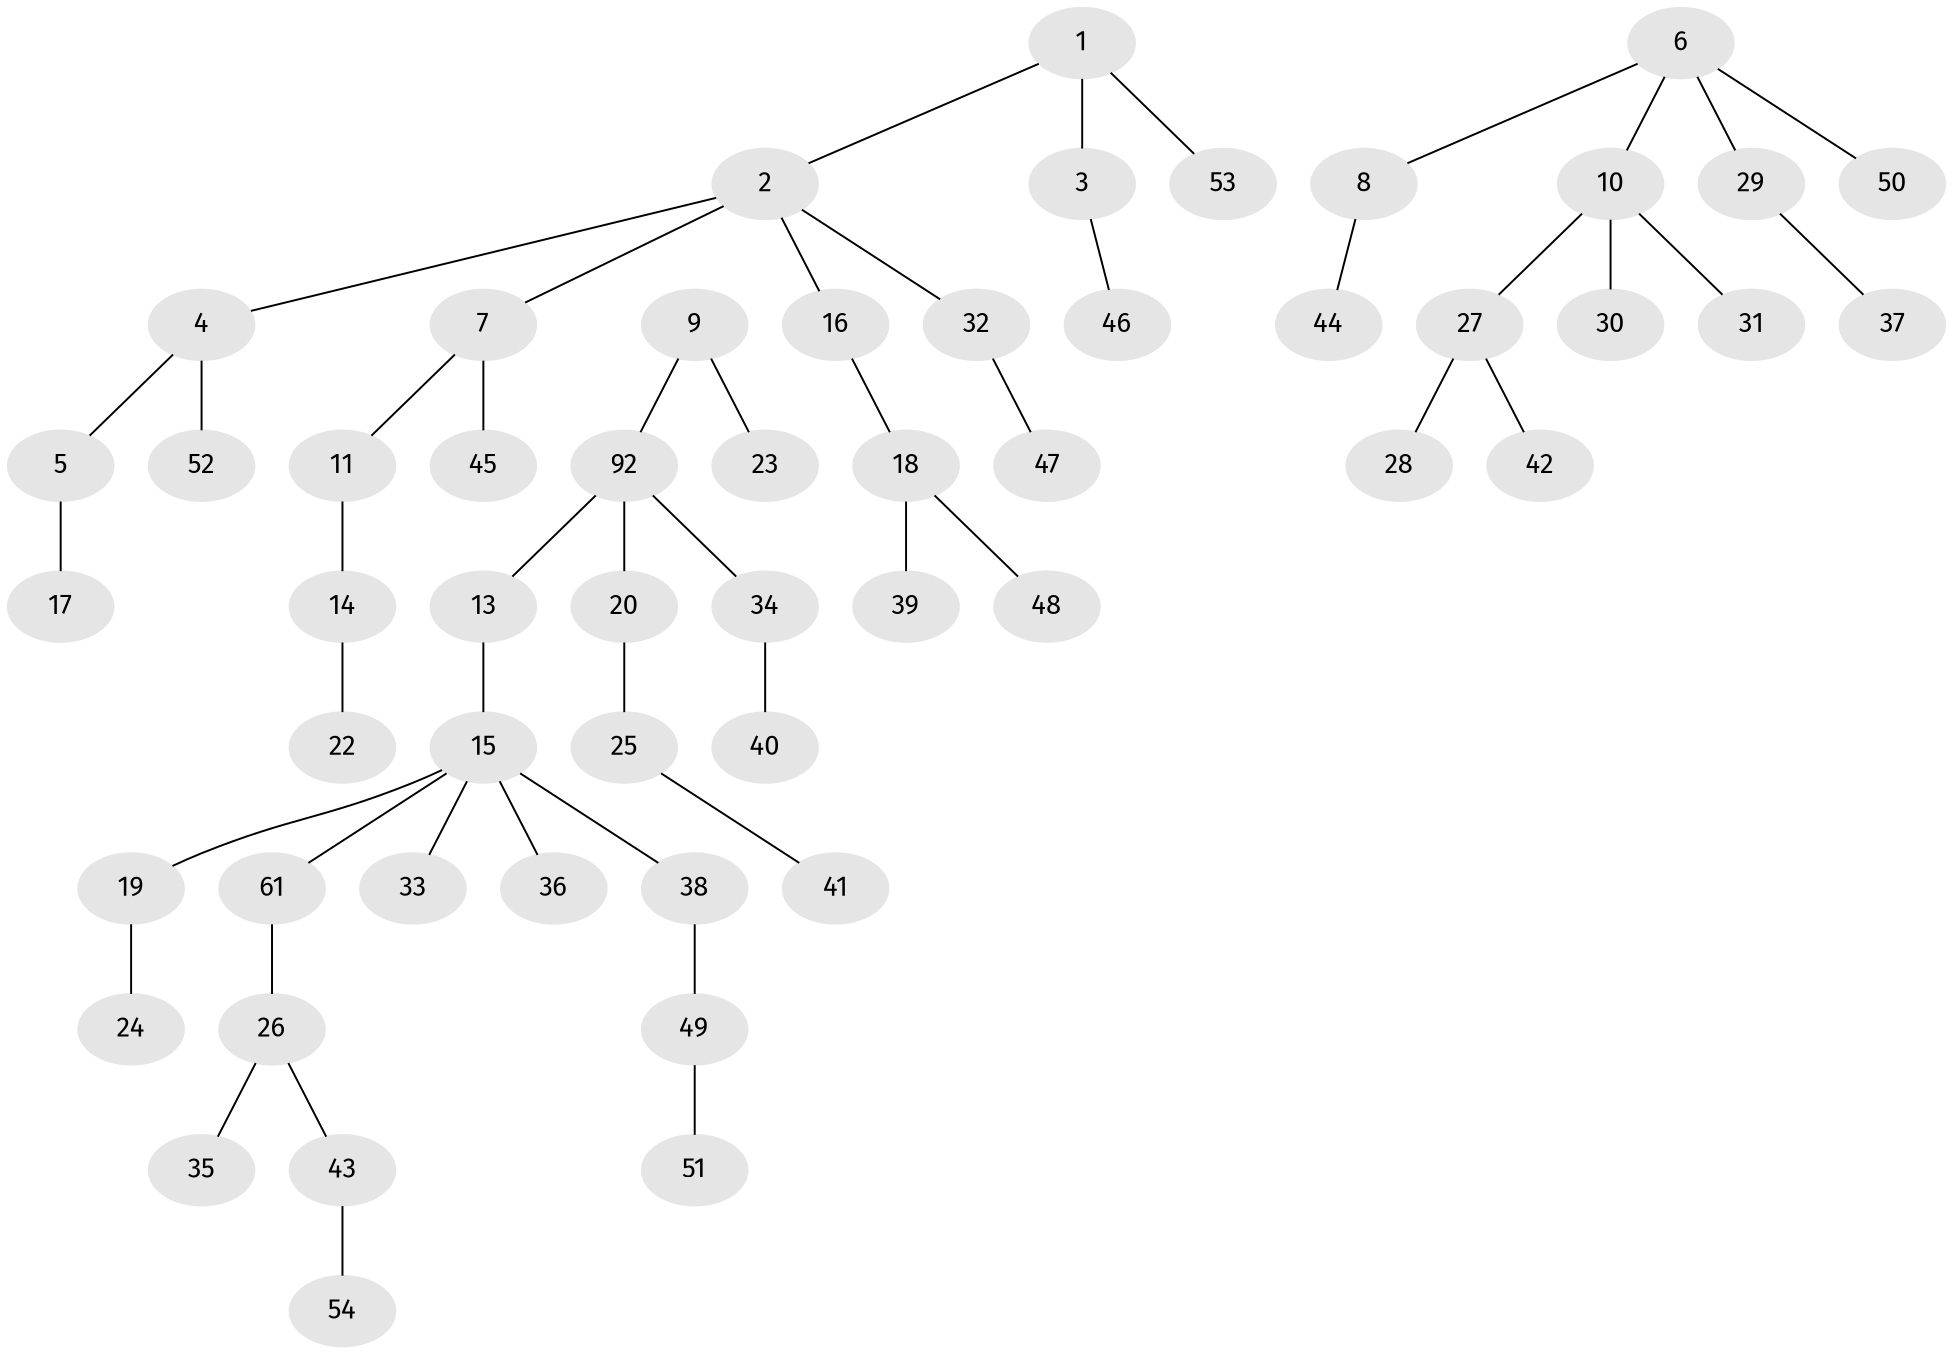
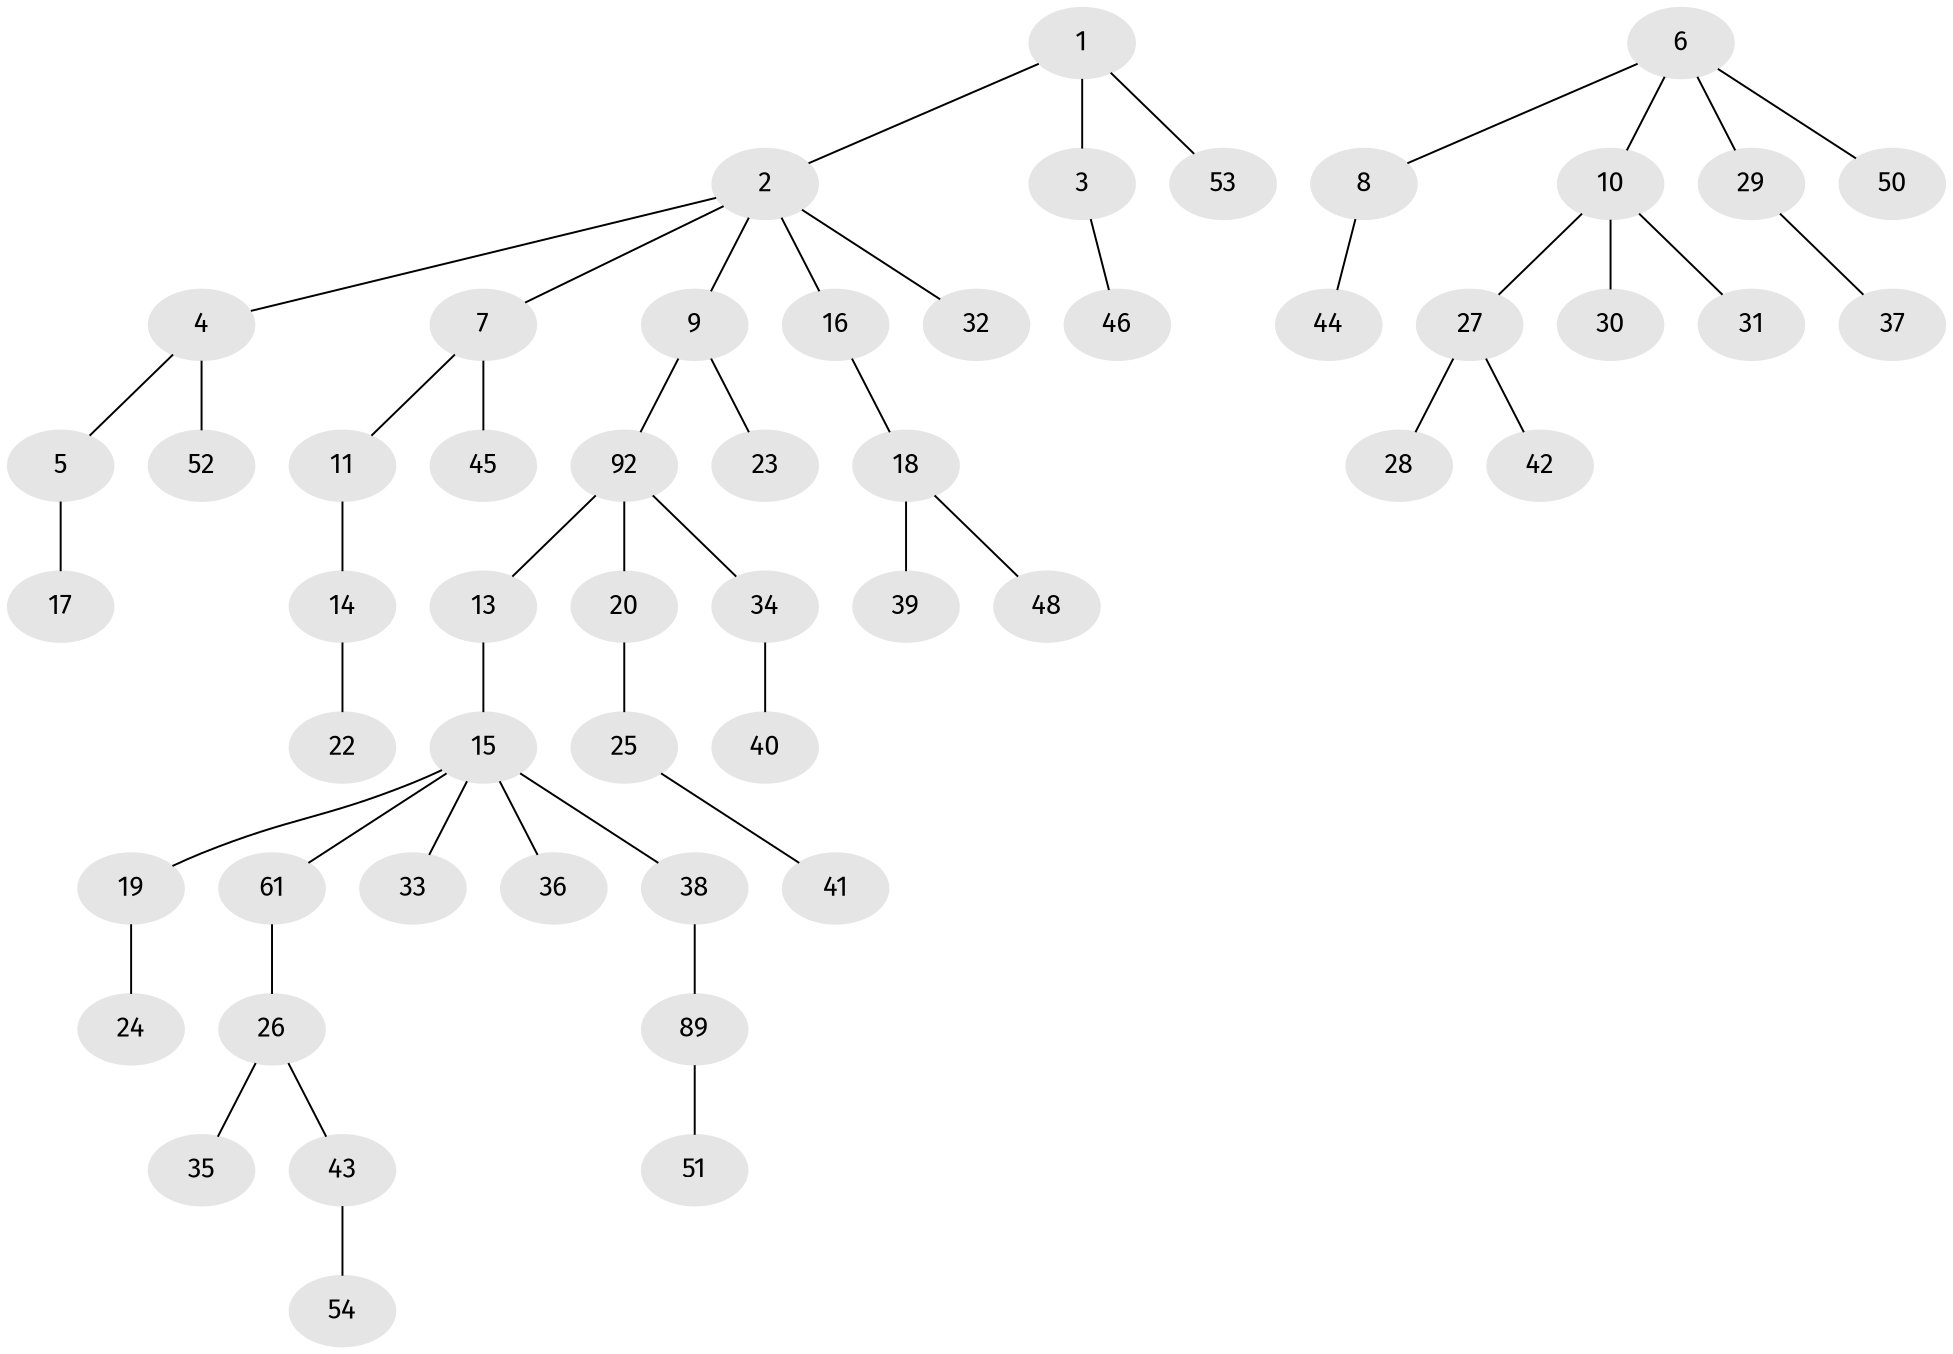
none -> (730, 254)
(1047, 466) -> none
(695, 1029) -> (695, 1029)
